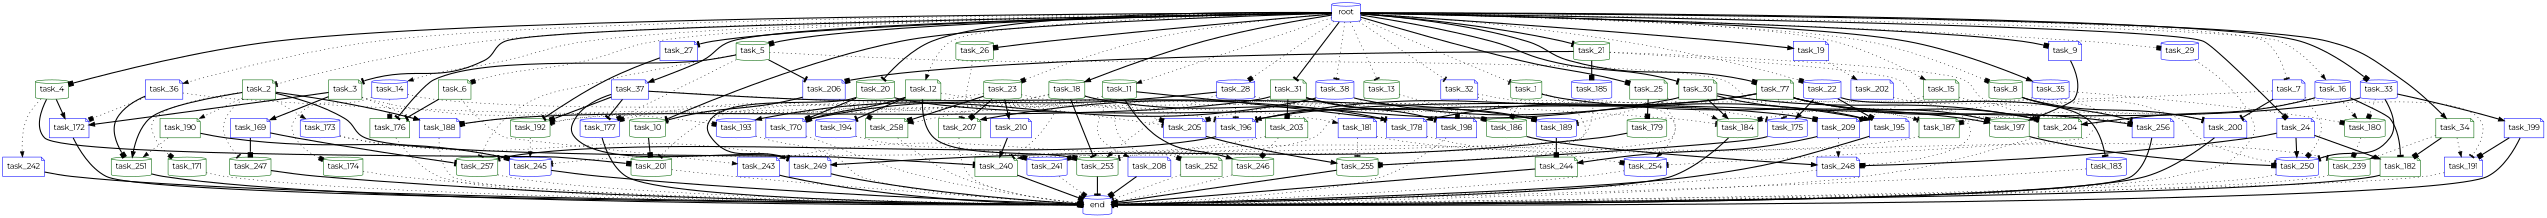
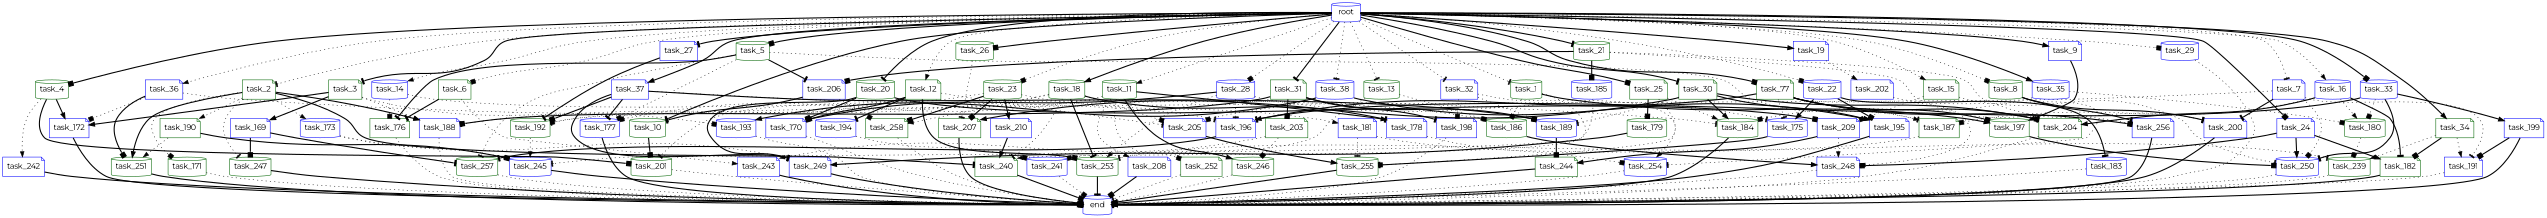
(1702, 23) -> (1702, 23)
(1594, 105) -> none
(343, 167) -> none
(972, 177) -> (972, 177)
